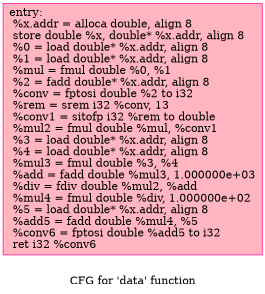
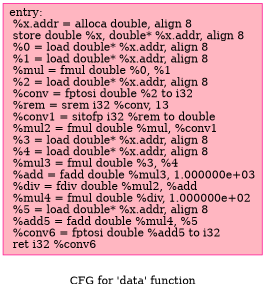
(109, 82) -> (109, 82)
